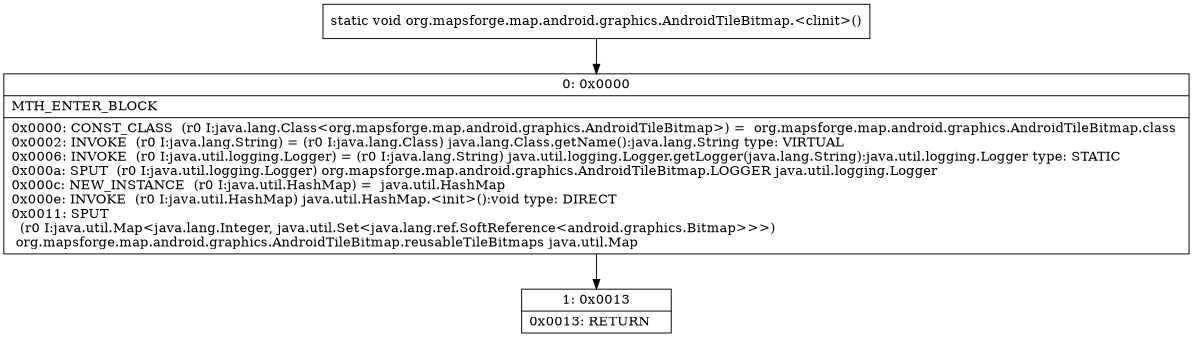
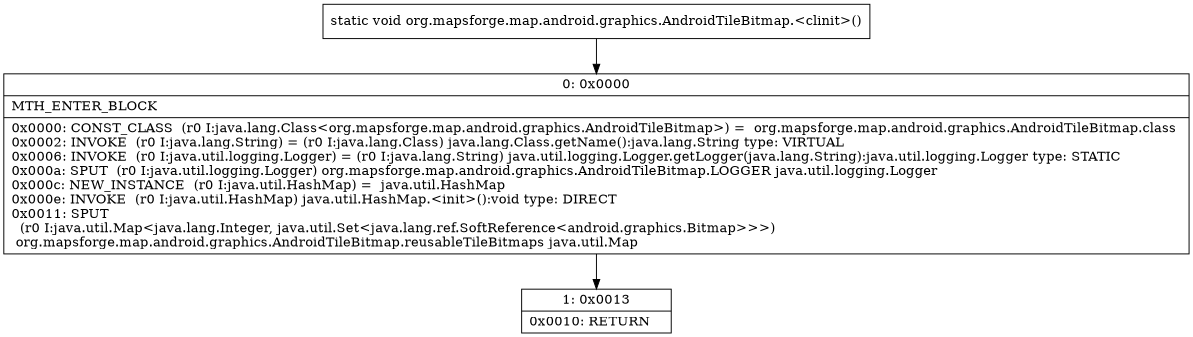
(596, 322) -> (596, 322)
